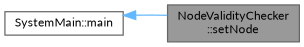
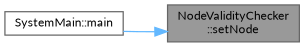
(152, 15) -> (139, 32)
